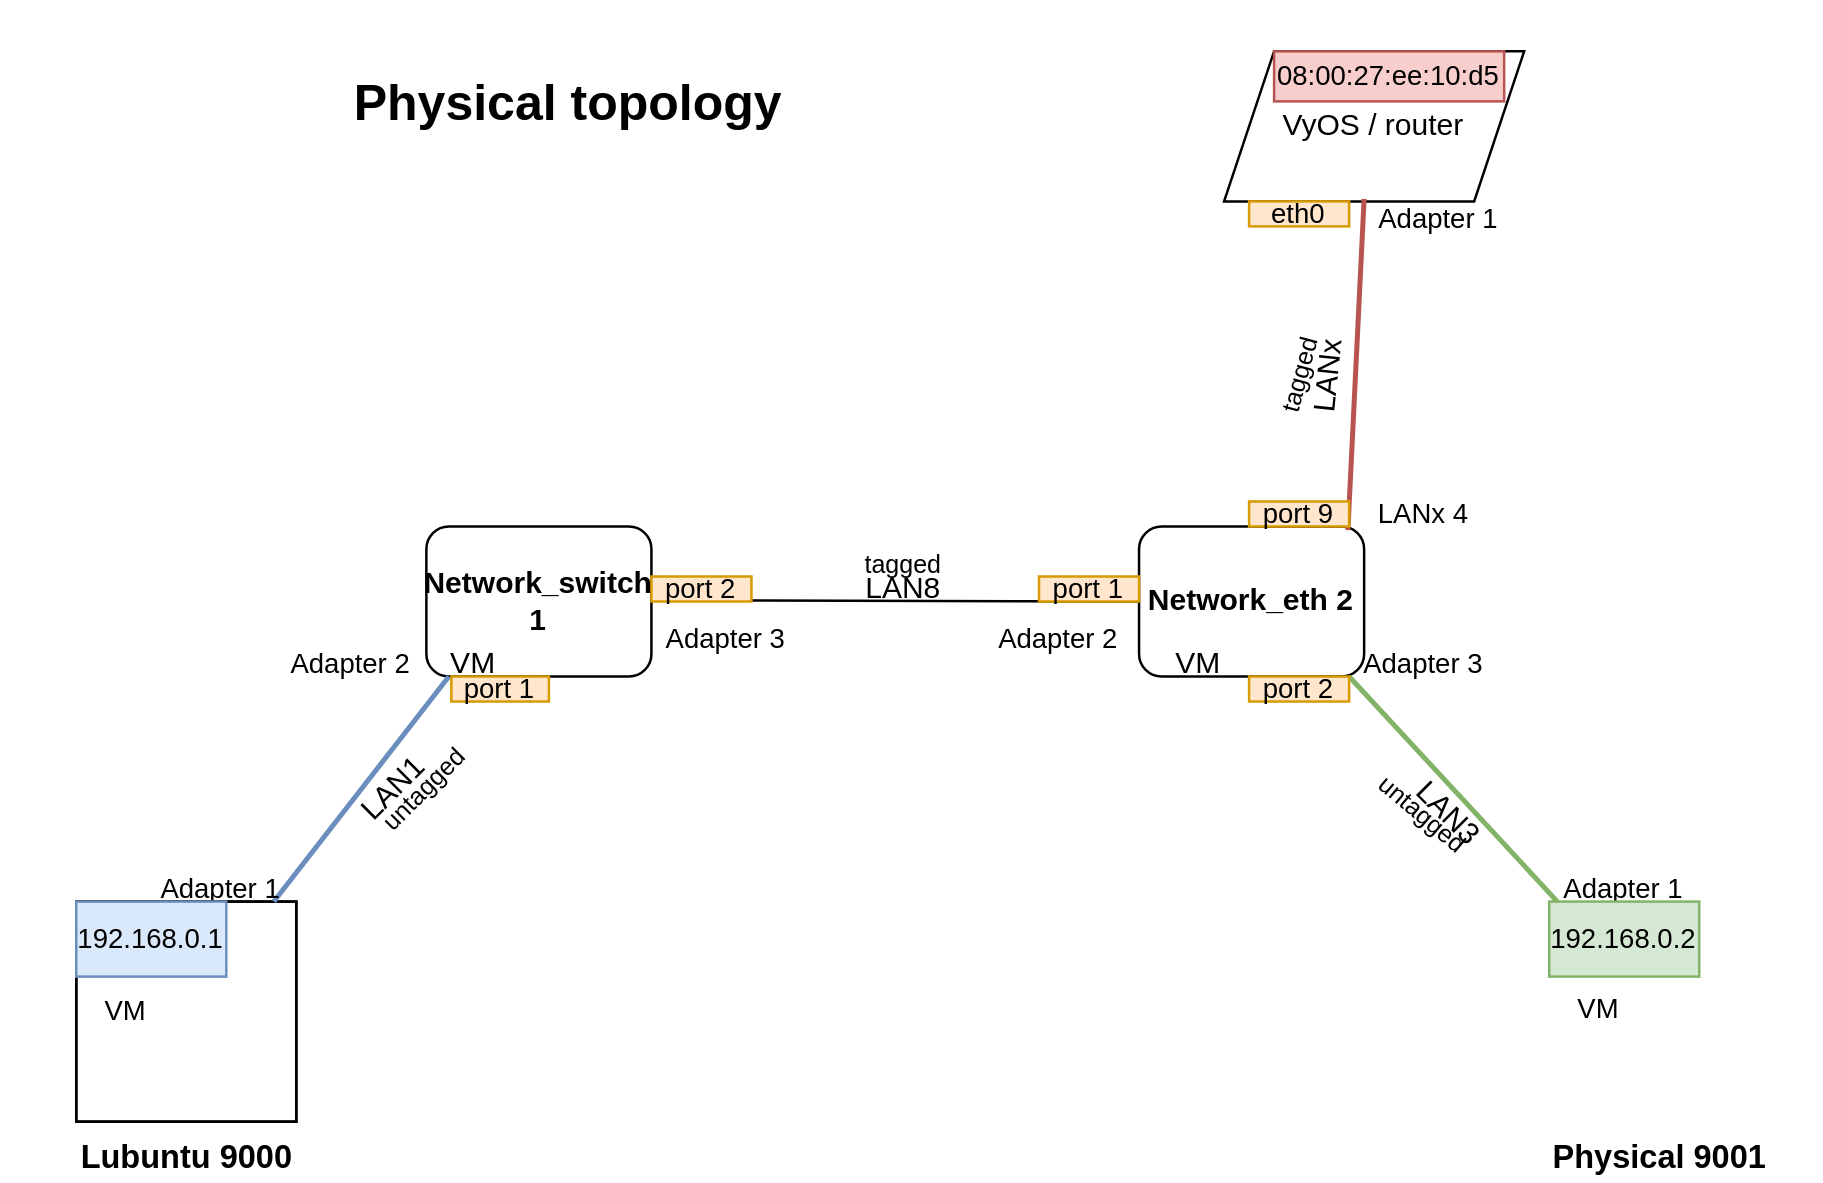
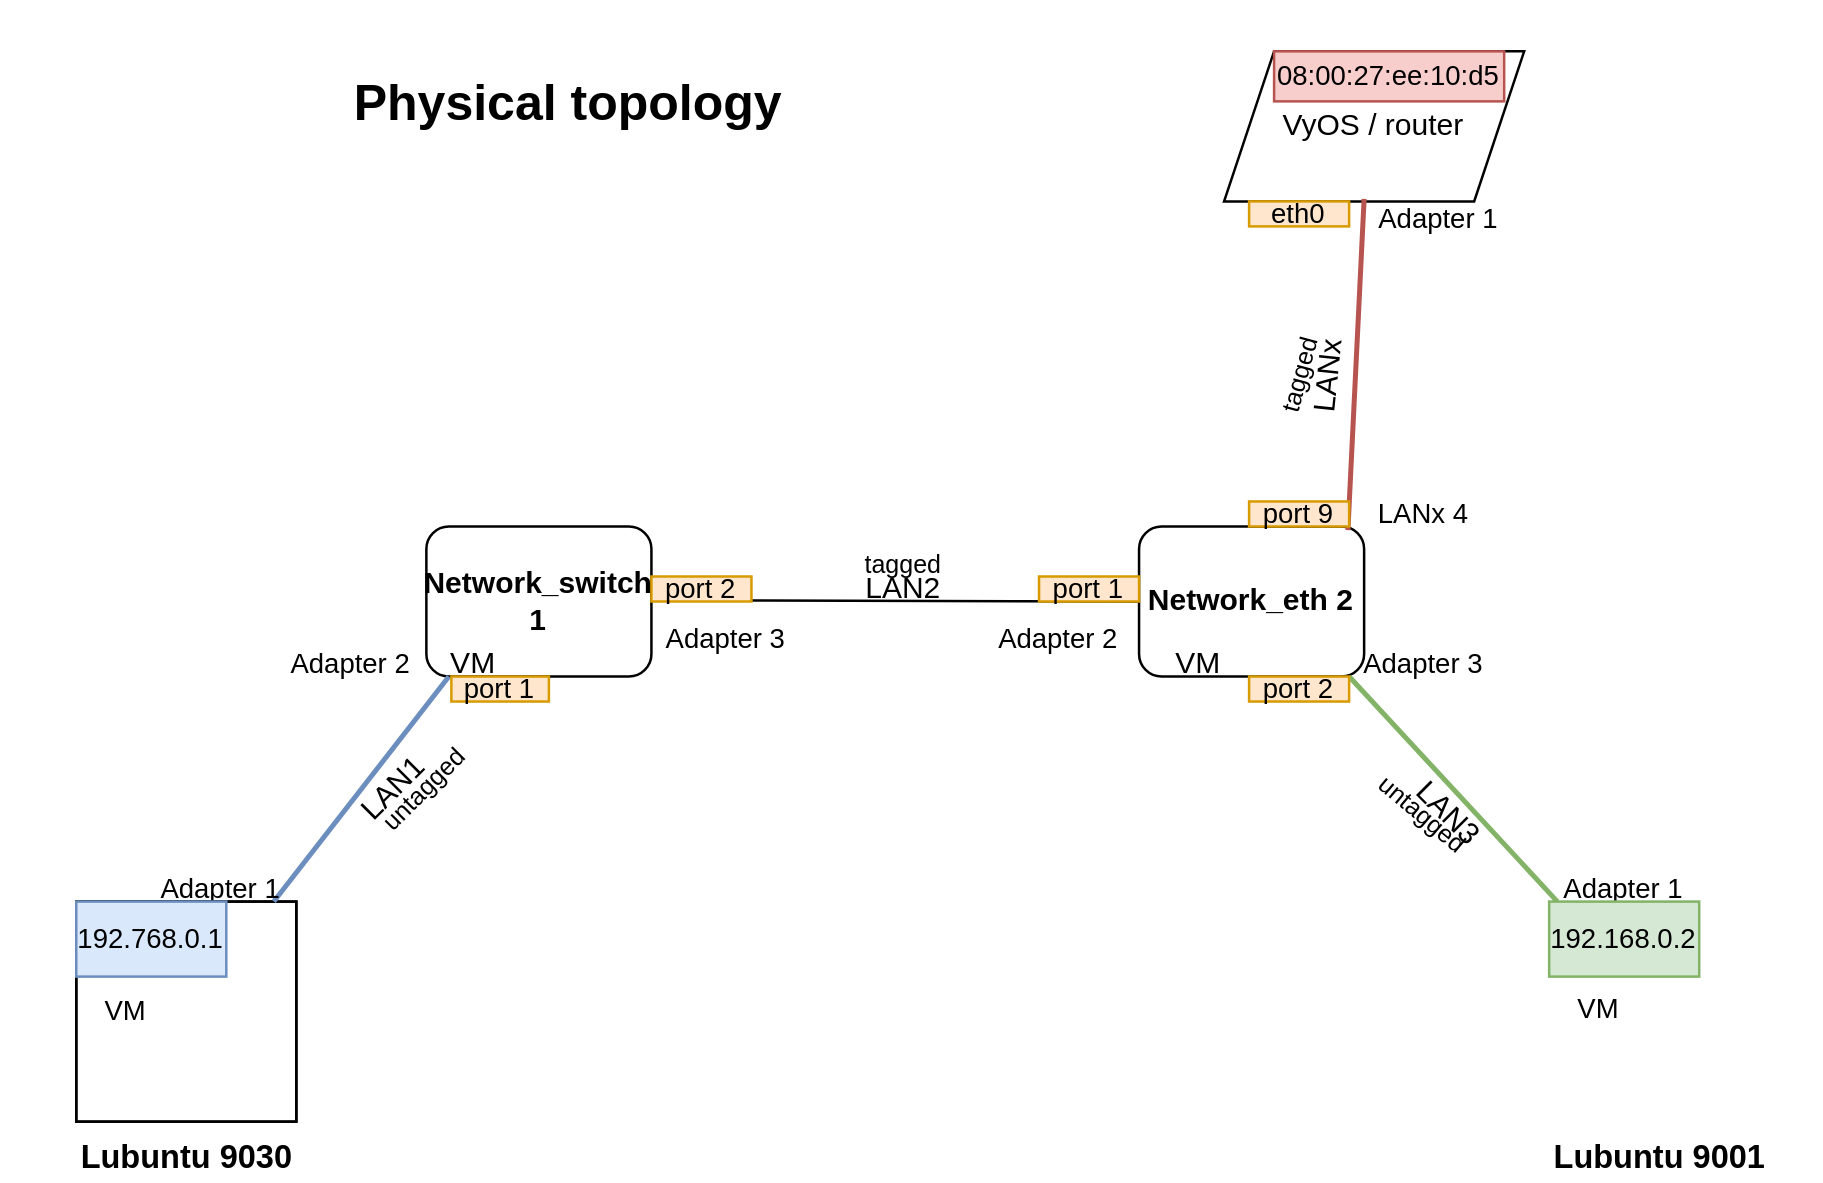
(904, 589) -> (904, 589)
(151, 939) -> (151, 939)
(188, 1158) -> (188, 1158)
(1660, 1158) -> (1660, 1158)
